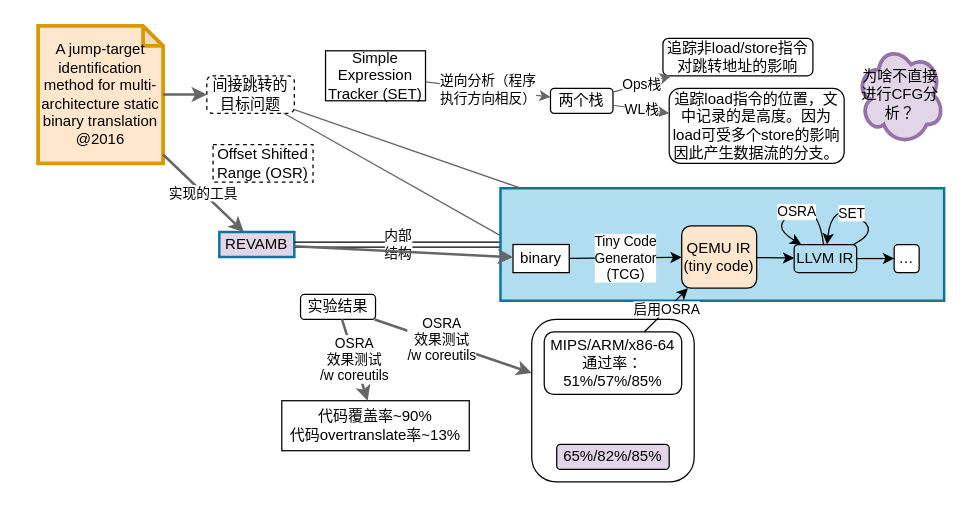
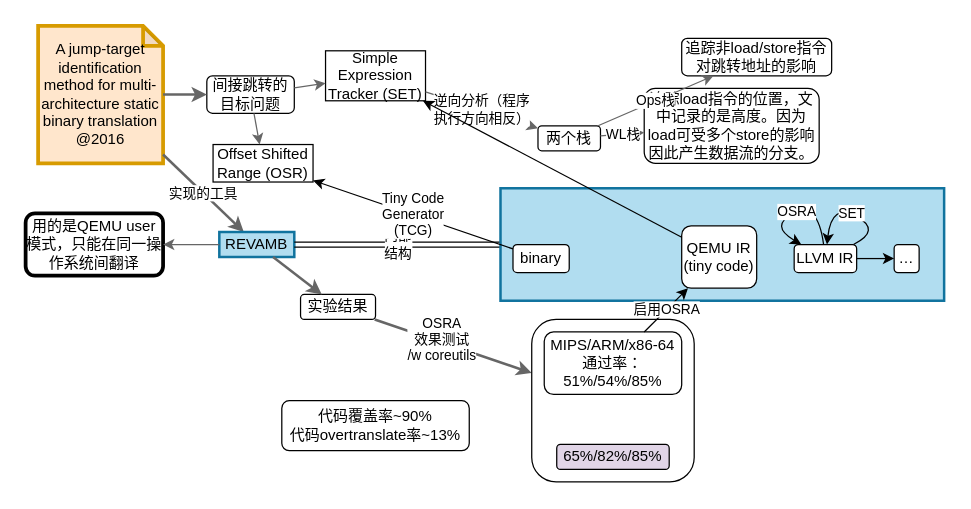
(738, 57) -> (757, 57)
(251, 94) -> (251, 94)
(901, 94) -> none
(582, 101) -> (569, 138)
(757, 126) -> (732, 126)
(407, 149) -> (306, 86)
(263, 163) -> (263, 163)
(392, 174) -> (256, 124)
none -> (94, 244)
none -> (195, 244)
(257, 244) -> (257, 244)
(422, 253) -> (293, 272)
(719, 257) -> (719, 257)
(541, 258) -> (541, 258)
(622, 258) -> (376, 202)
(771, 258) -> (556, 171)
(826, 258) -> (826, 258)
(353, 355) -> none
(613, 363) -> (613, 363)
(376, 426) -> (376, 426)
